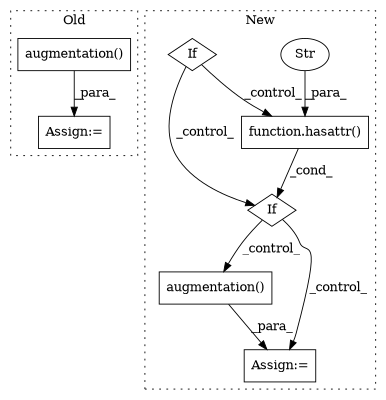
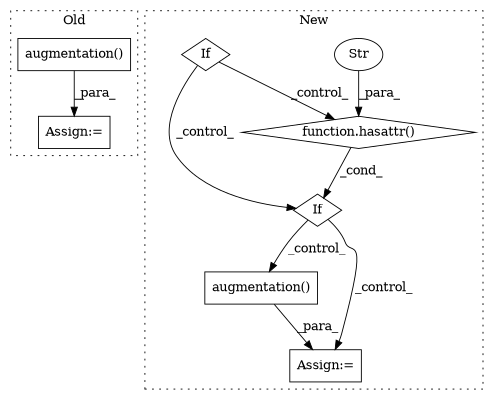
(305, 132) -> (359, 132)
